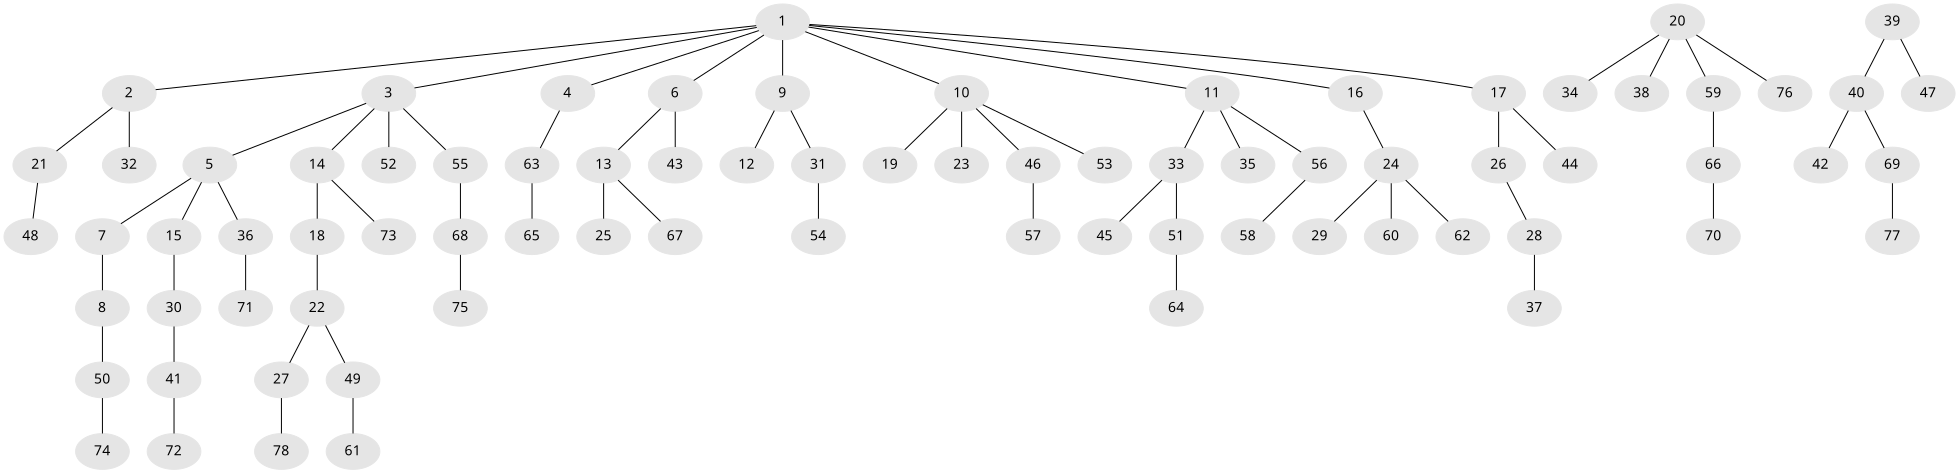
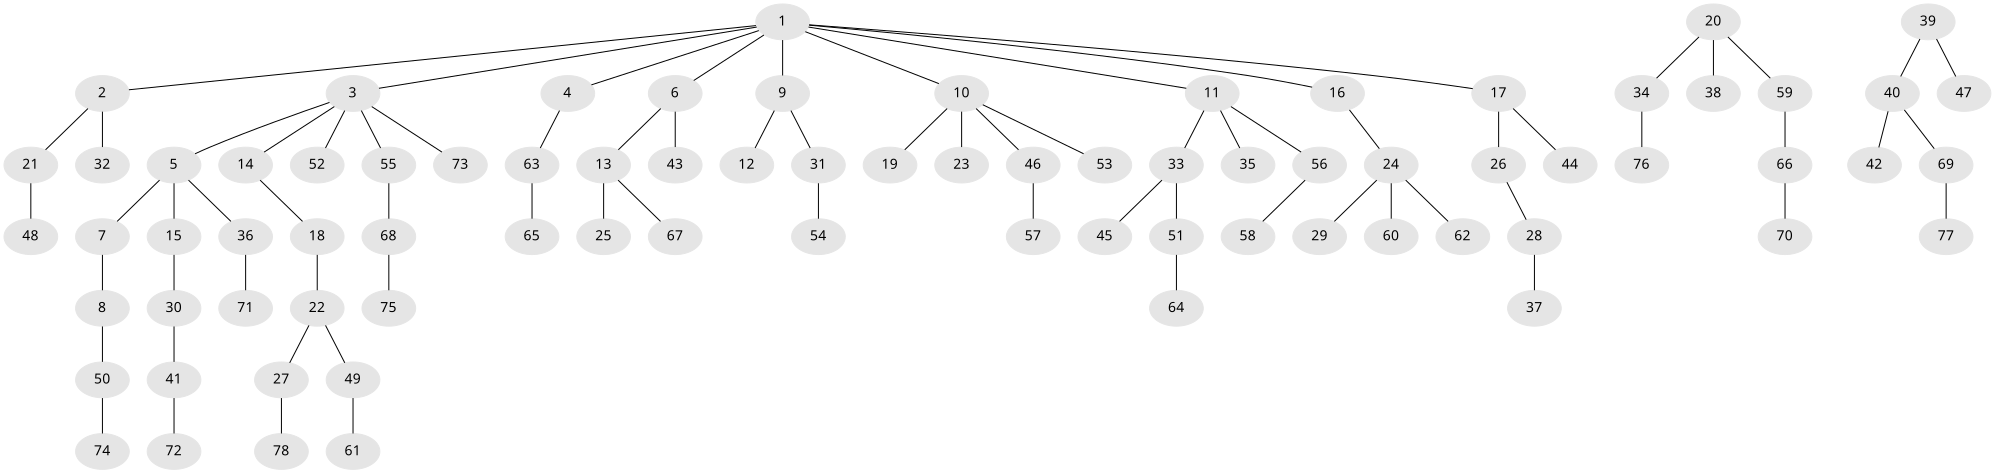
(1731, 58) -> (1642, 129)
(353, 201) -> (407, 129)
